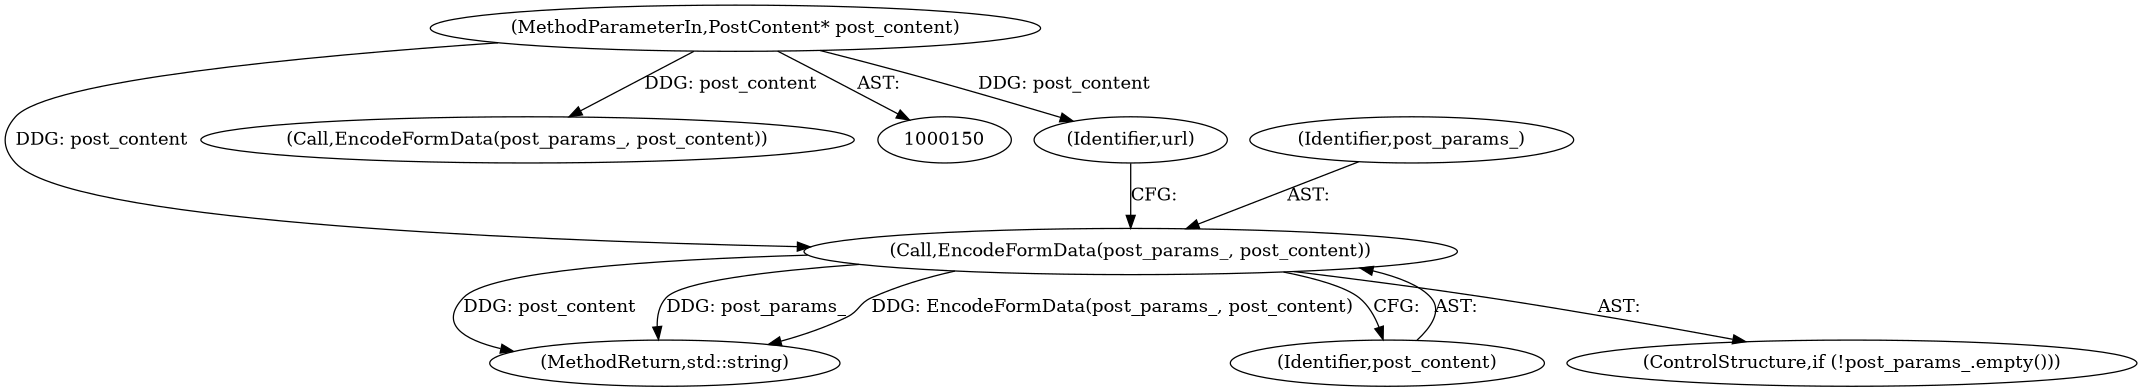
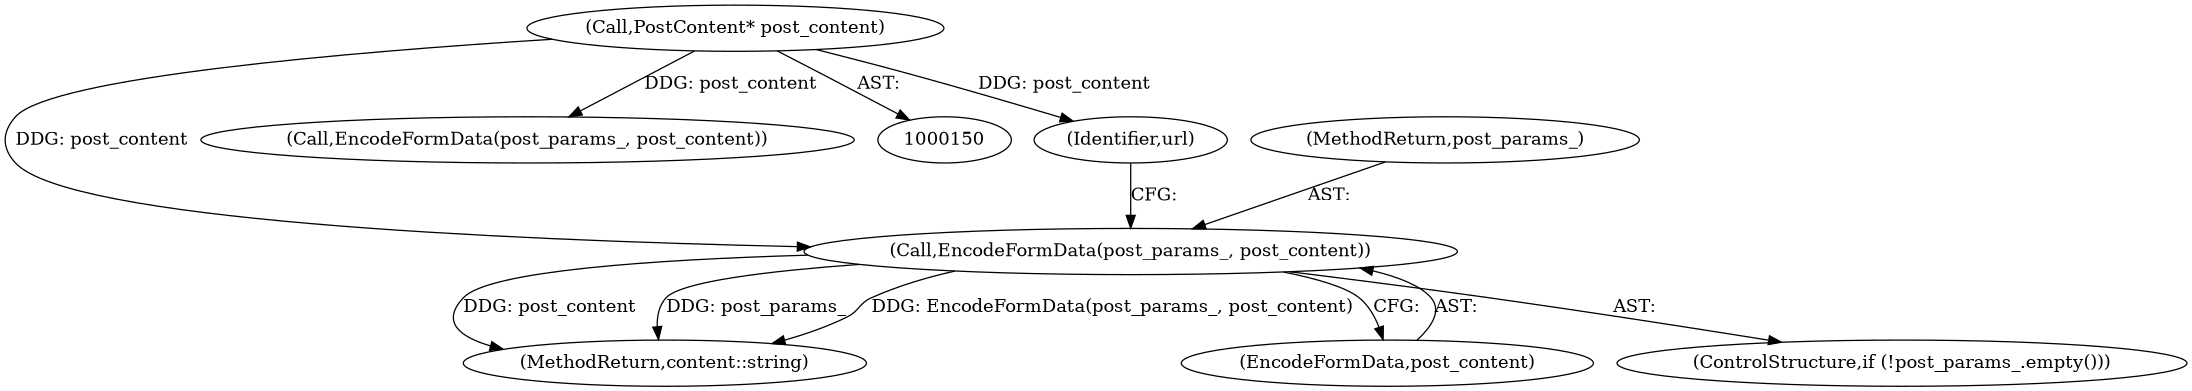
(735, 28) -> (735, 28)
(1412, 140) -> (1445, 140)
(665, 363) -> (665, 363)
(1387, 363) -> (1387, 363)
